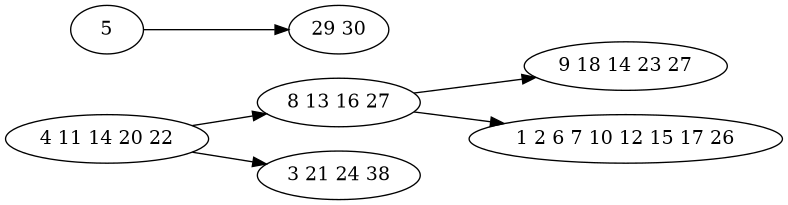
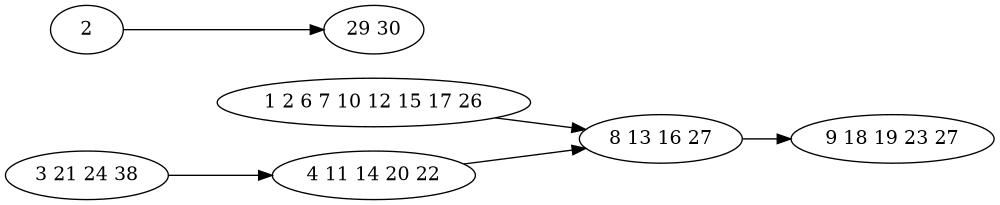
(107, 30) -> (87, 30)
(626, 66) -> (893, 139)
(452, 117) -> (534, 123)
(223, 157) -> (214, 175)
